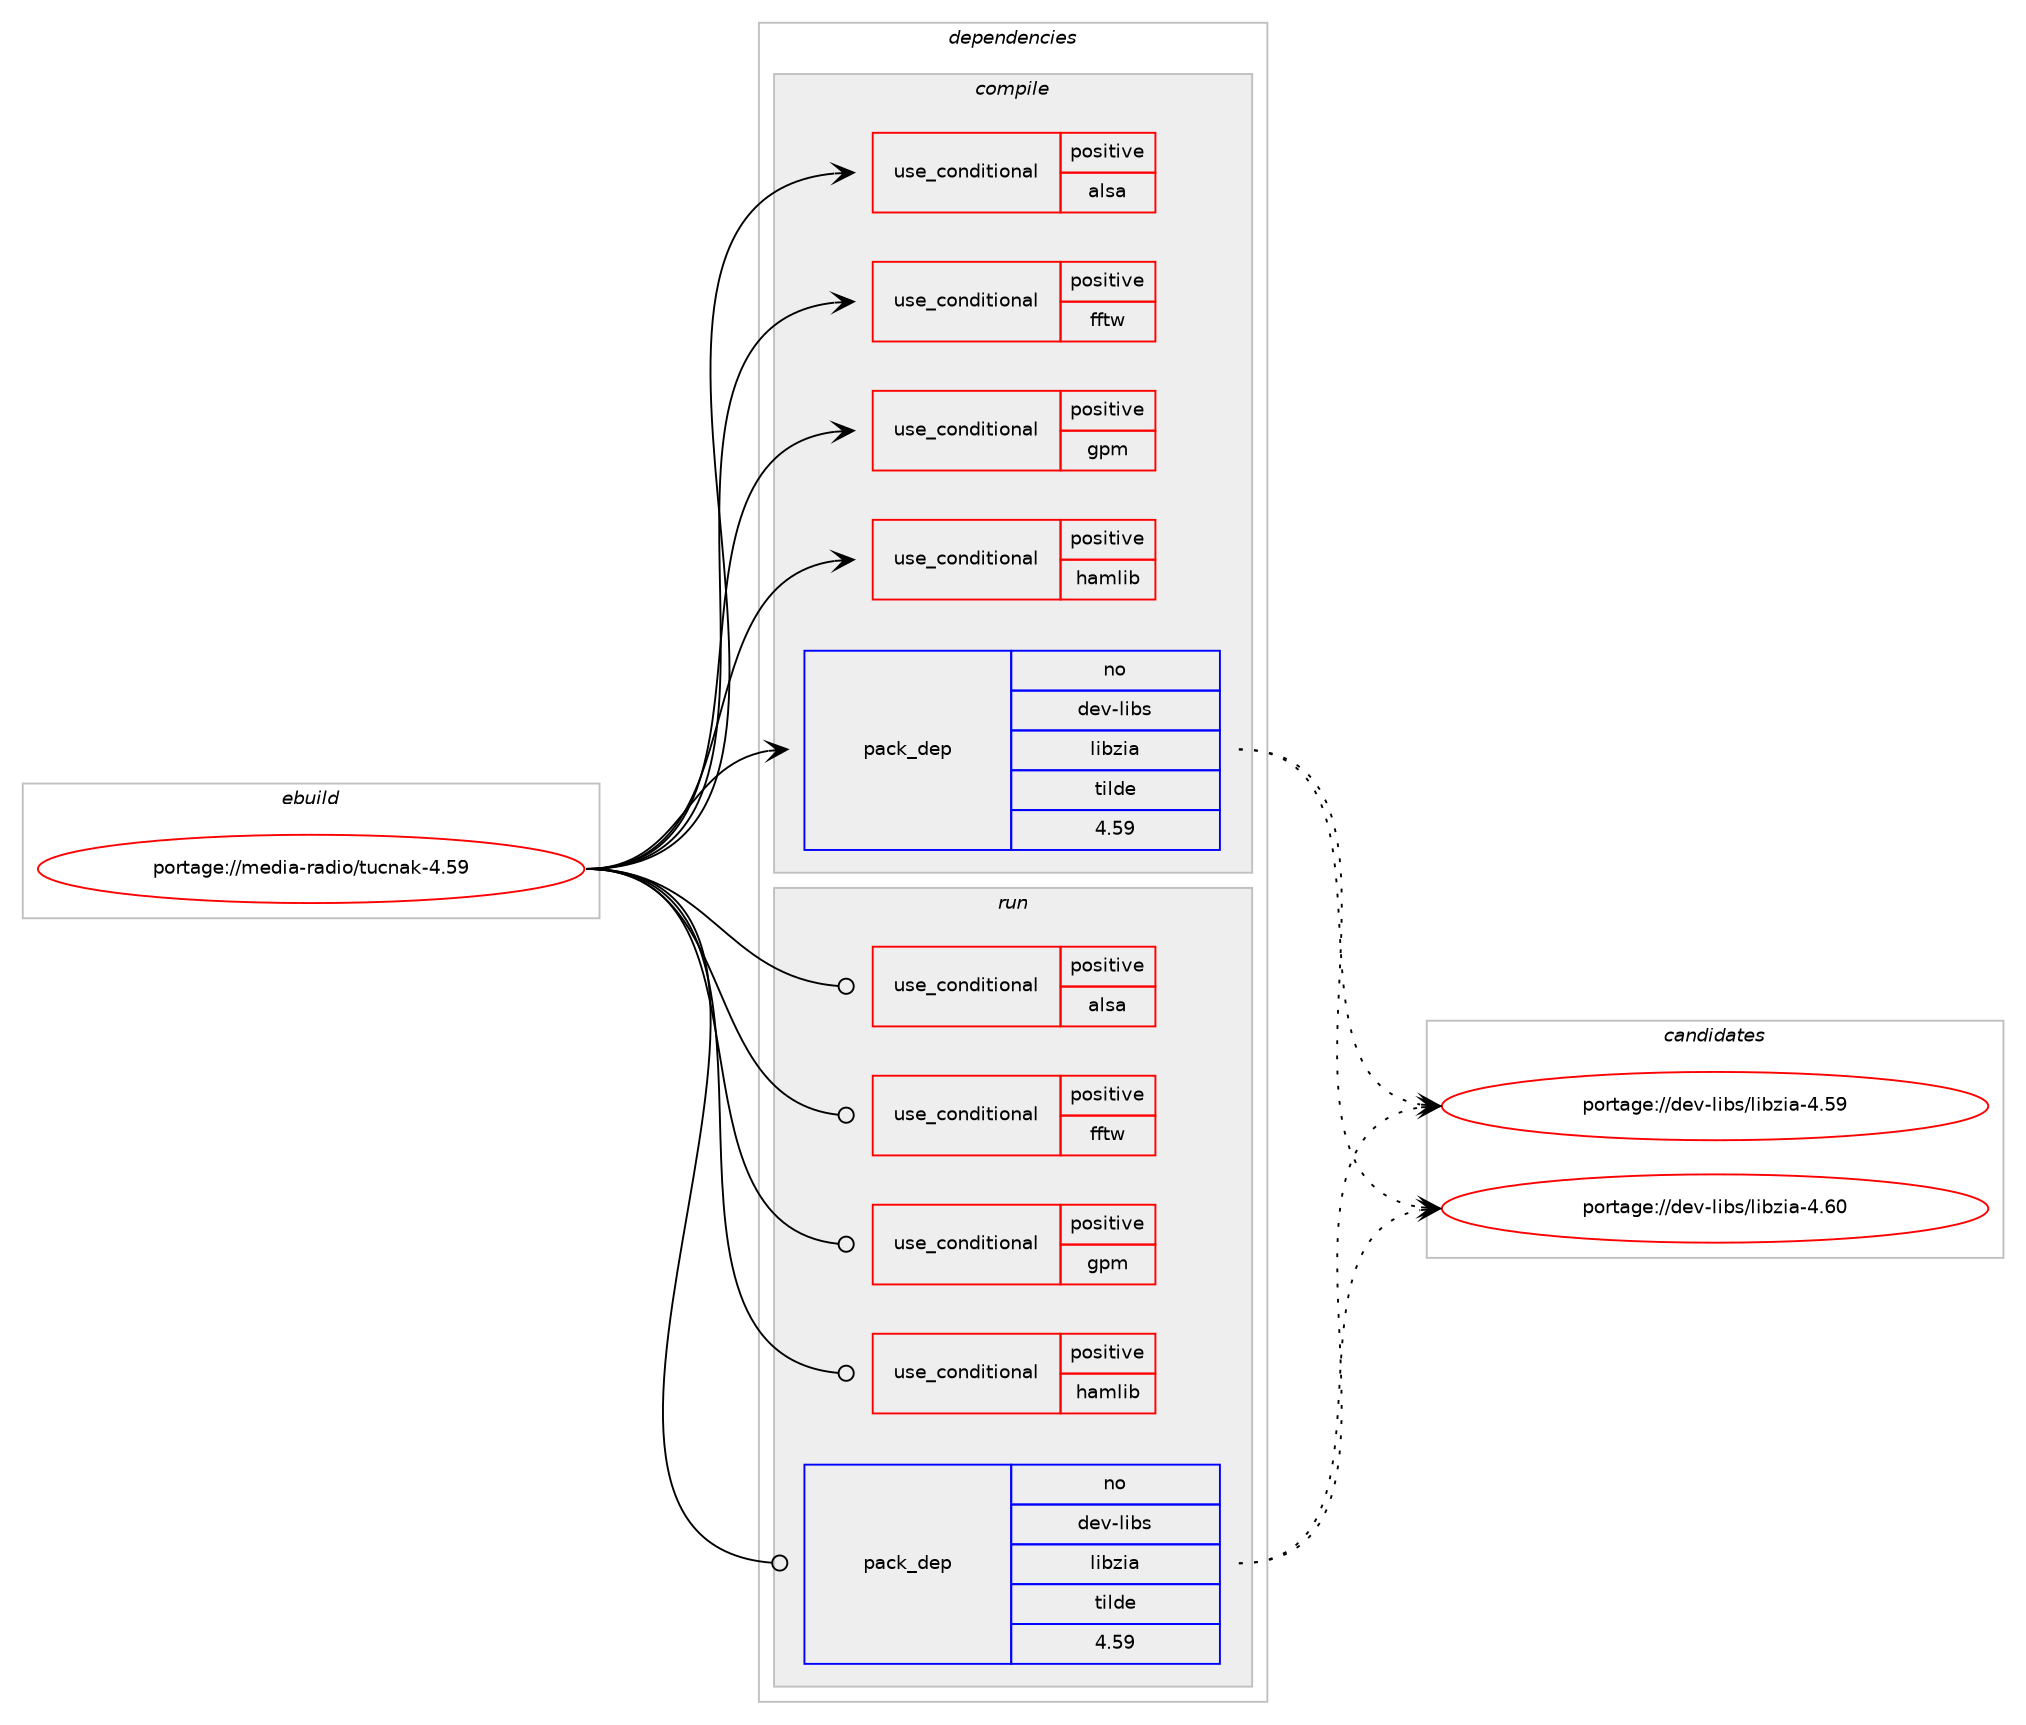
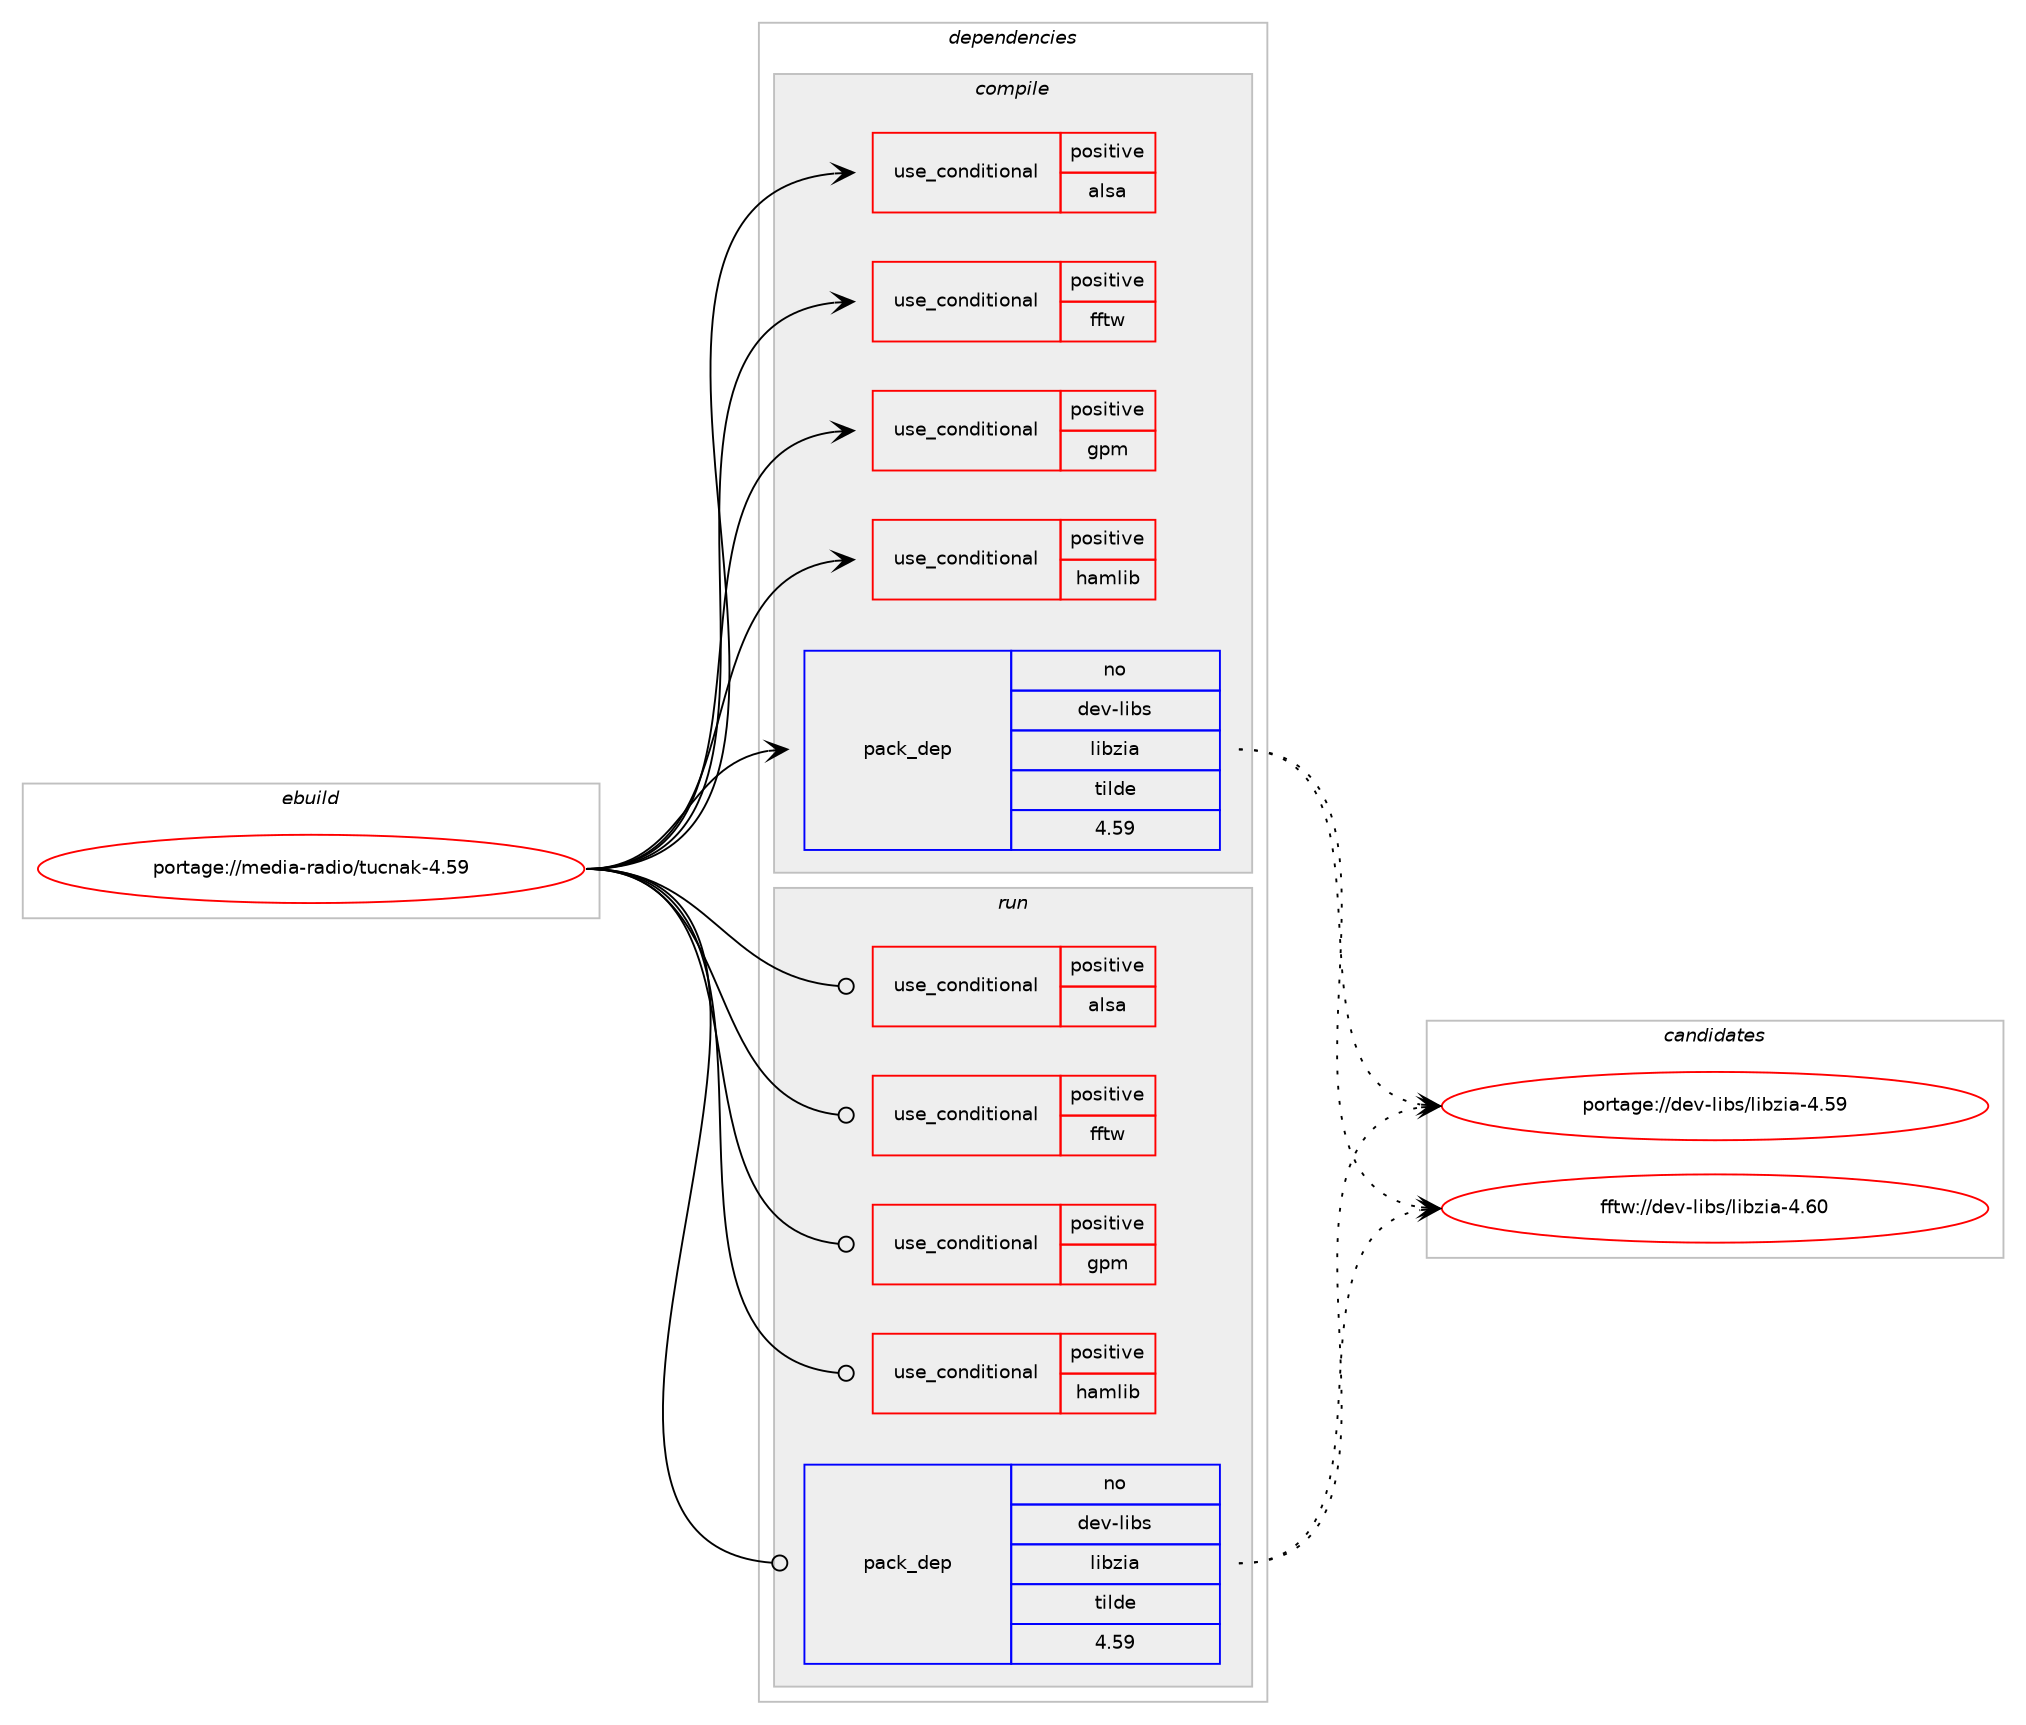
(1715, 1209) -> (1715, 1209)
